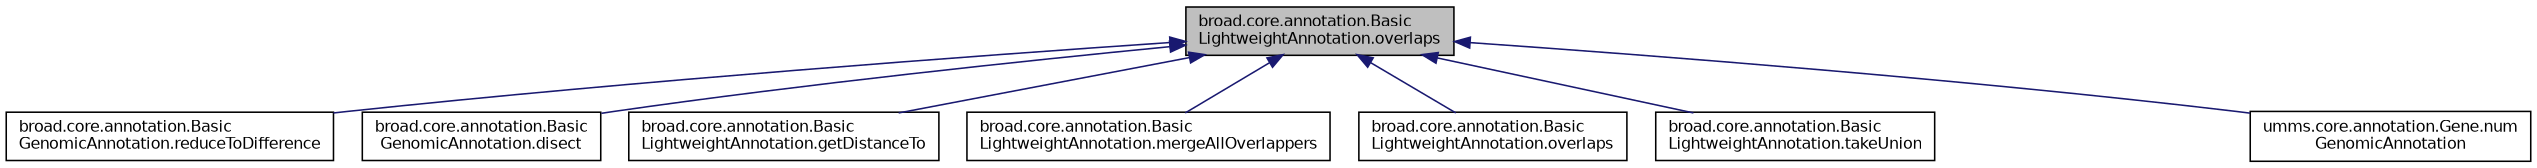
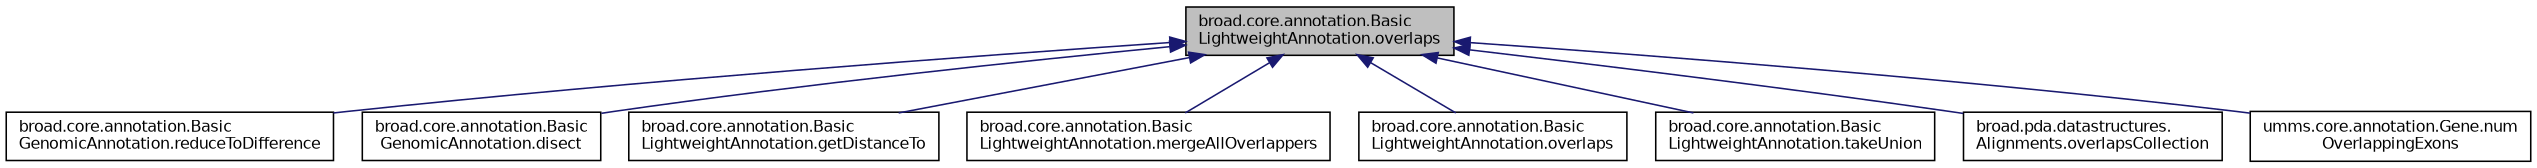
none -> (2093, 136)
(2390, 136) -> (2390, 136)
